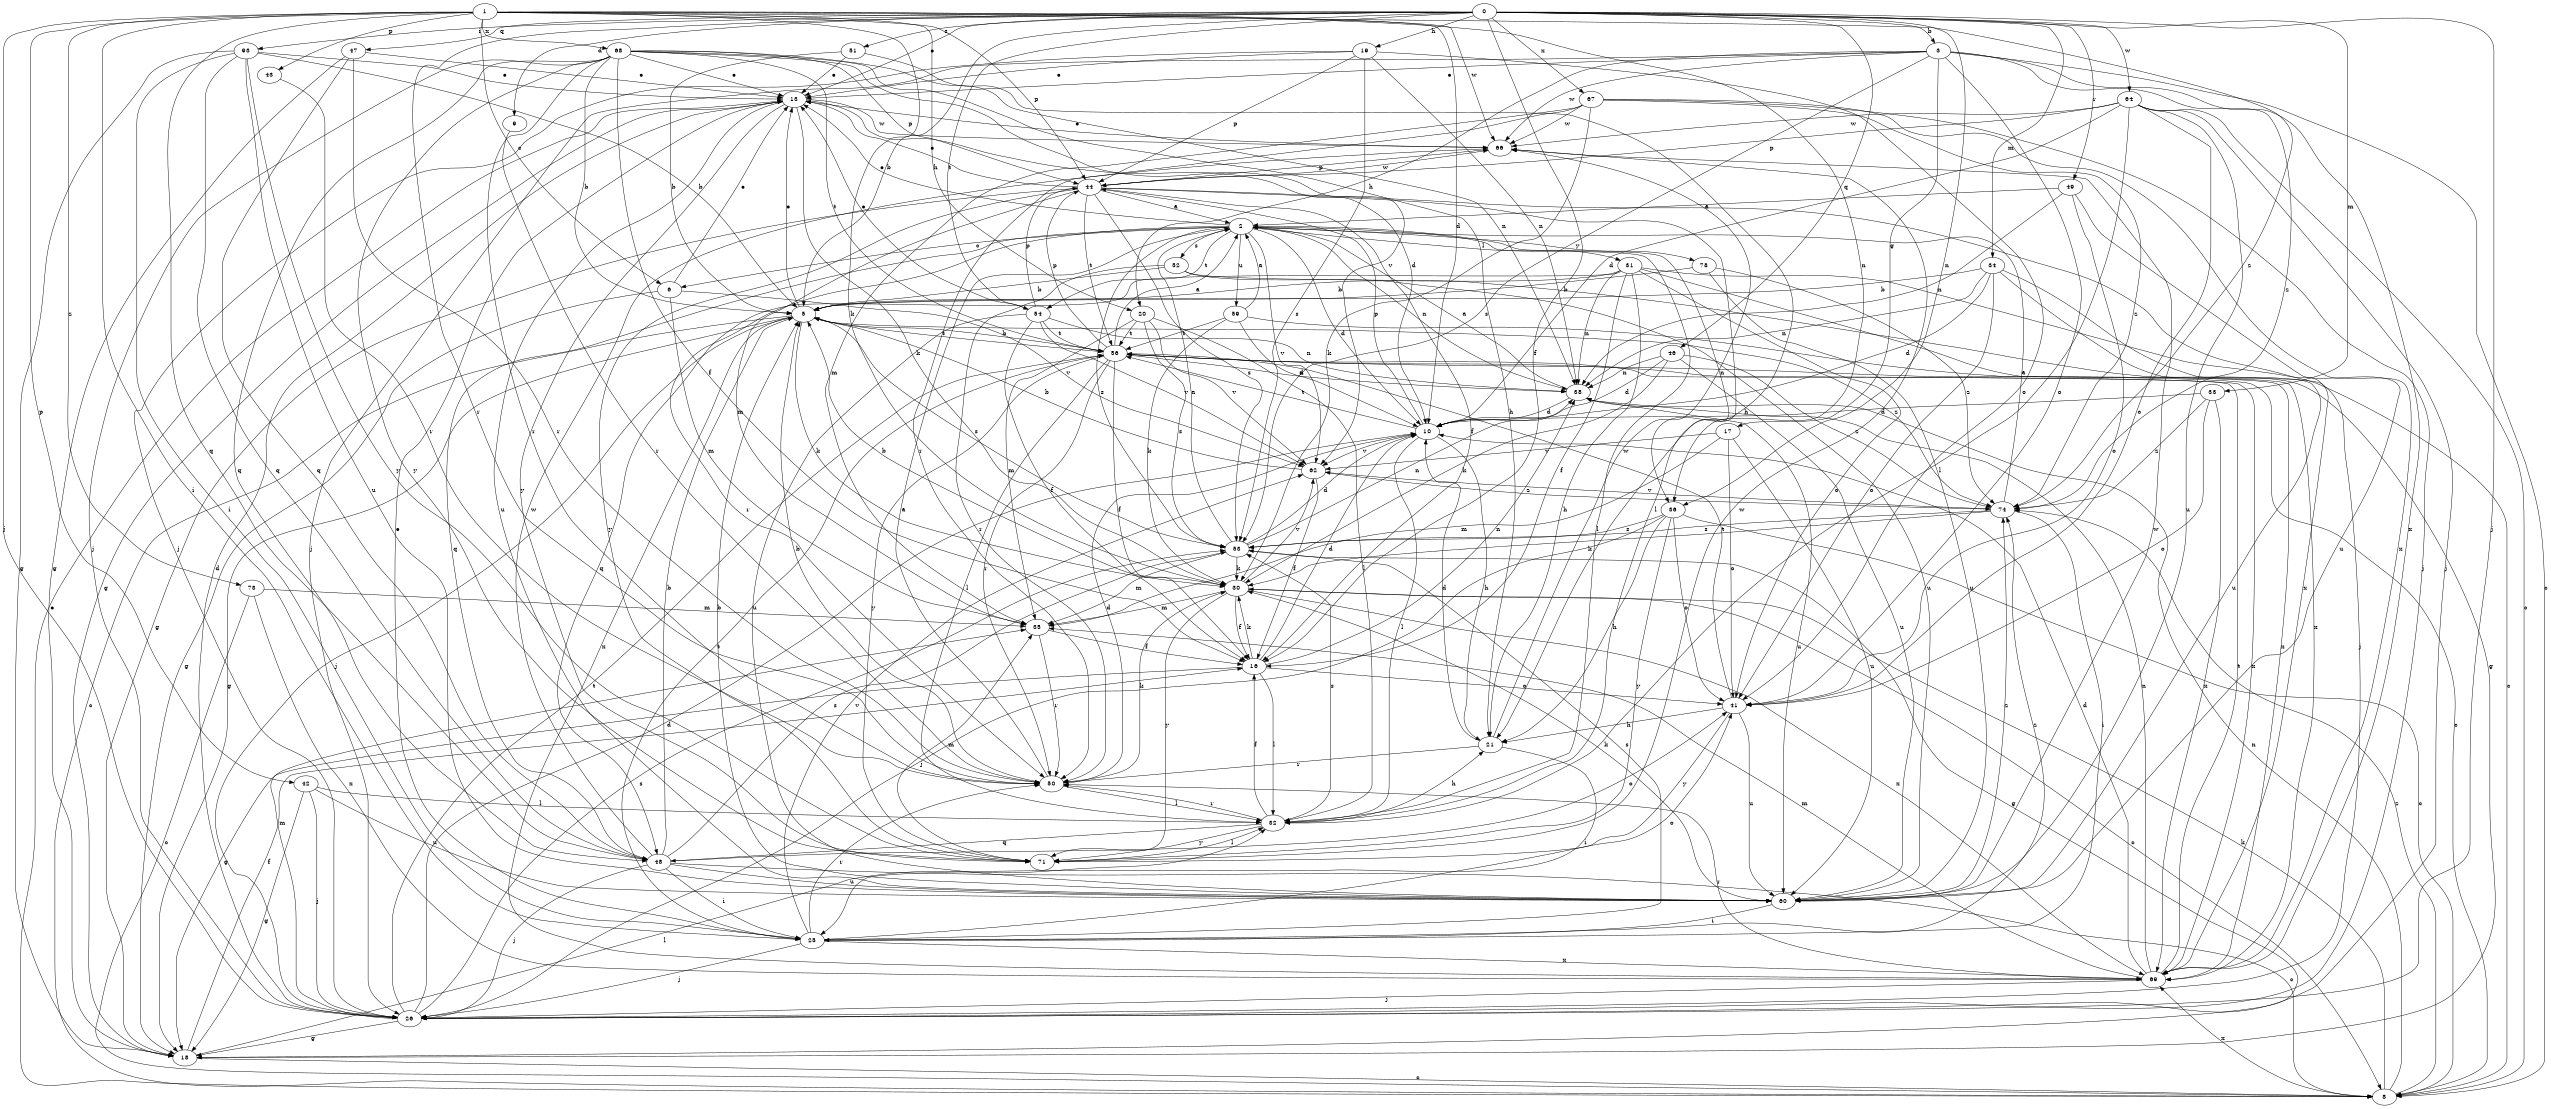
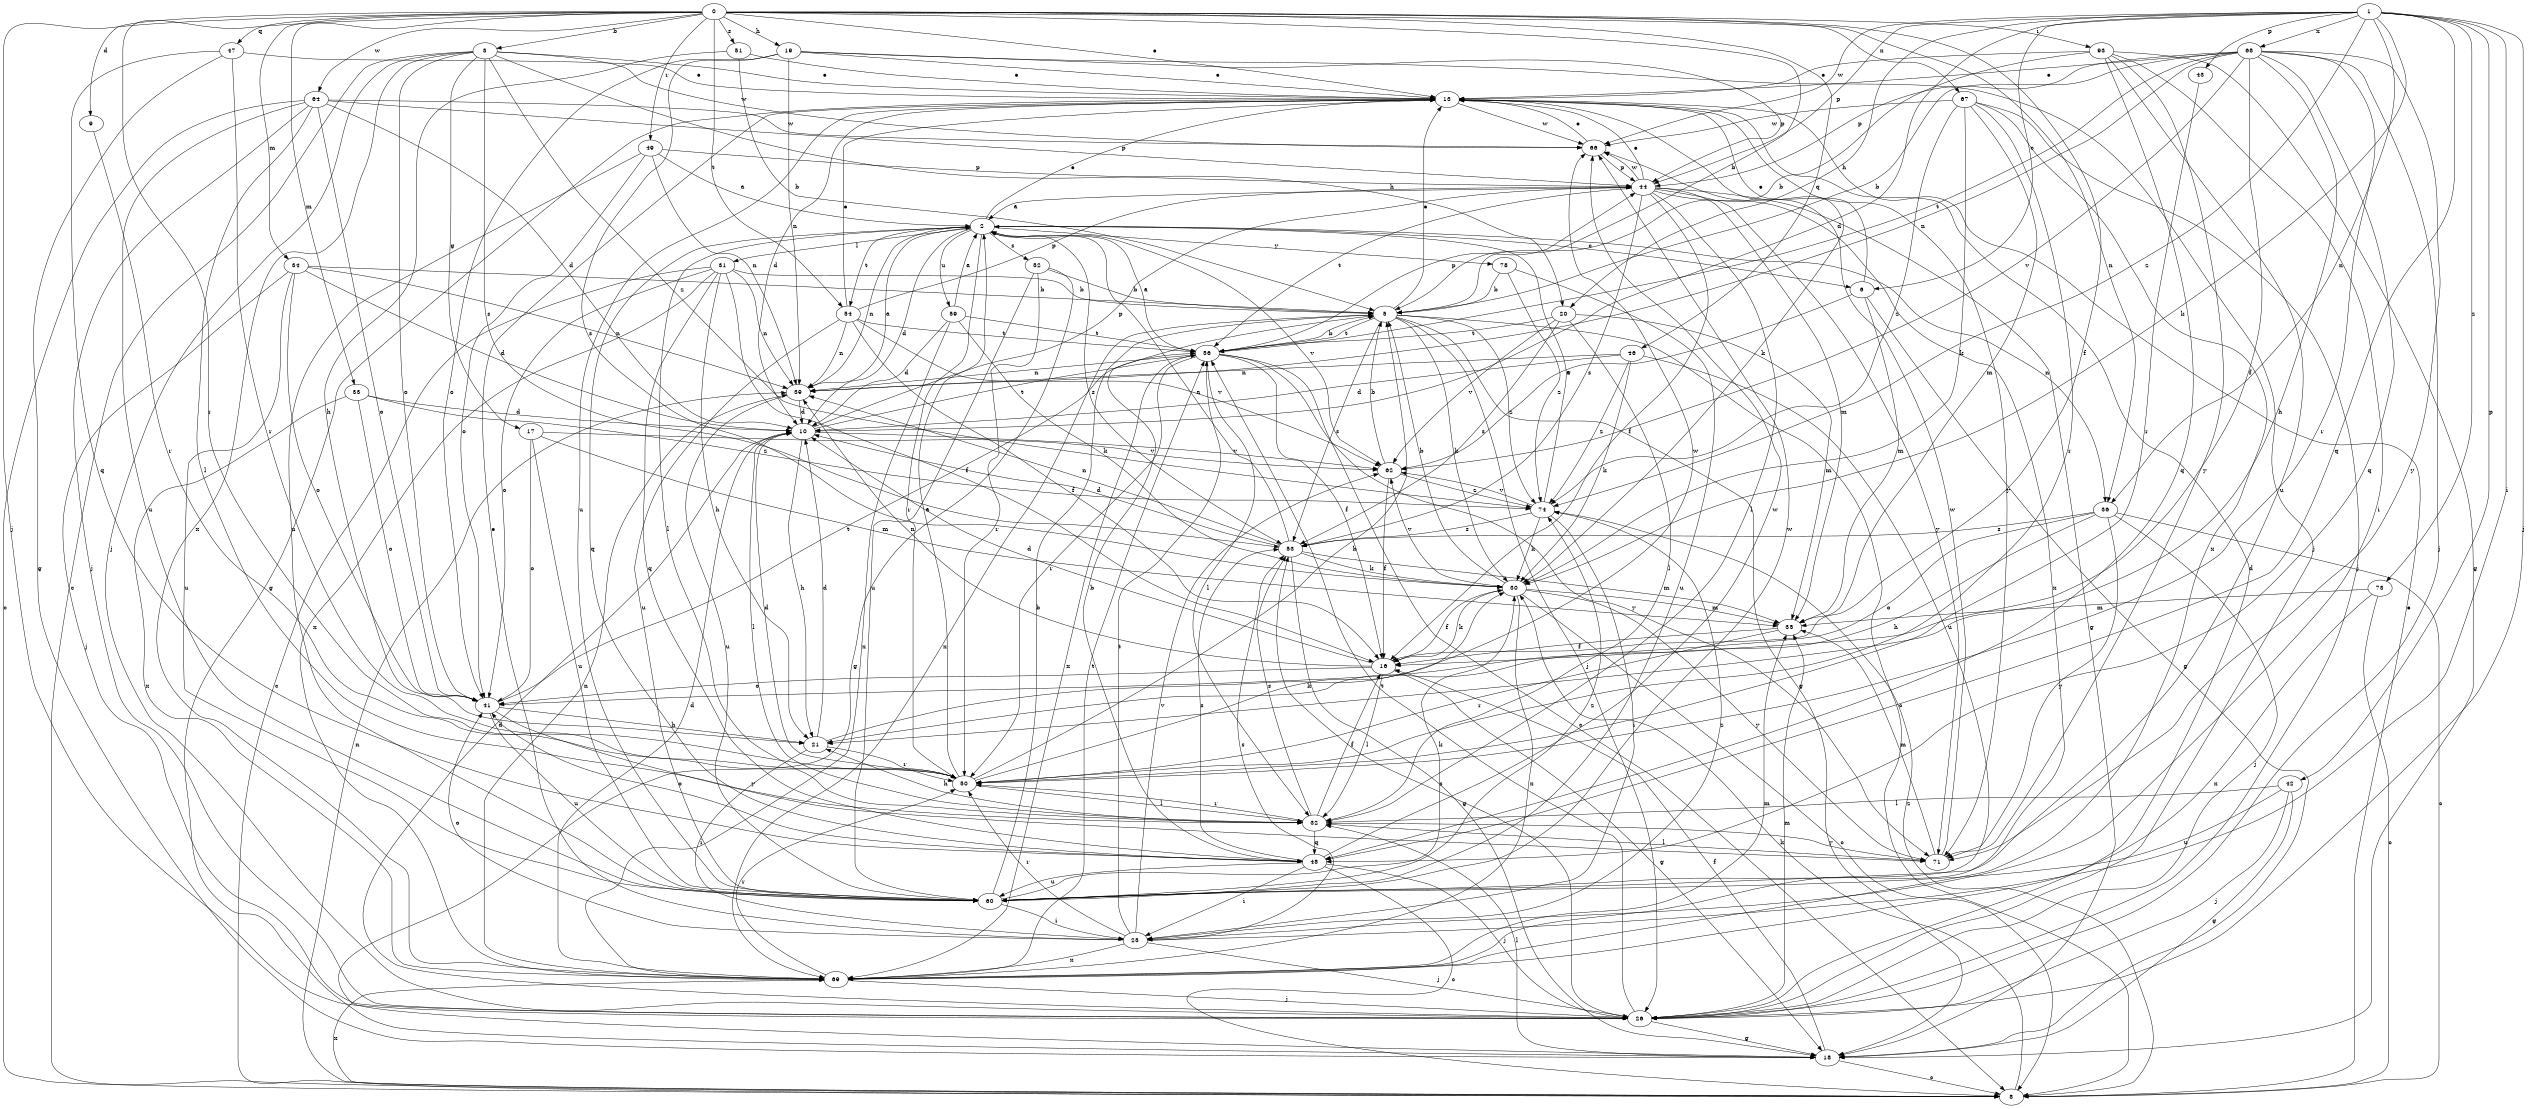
none -> (1072, 175)
(1303, 296) -> (827, 483)
(1578, 392) -> (798, 392)
